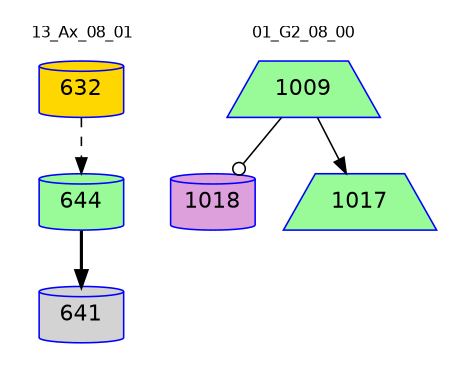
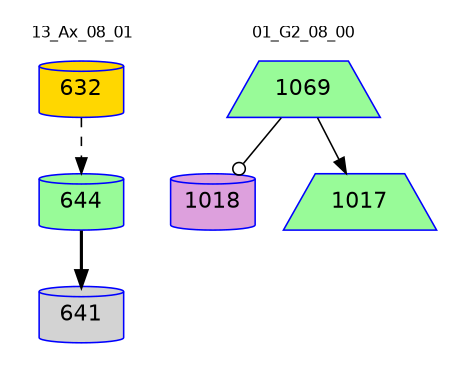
(304, 89) -> (304, 89)
